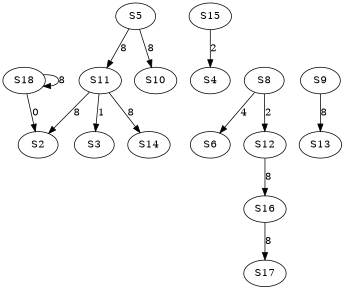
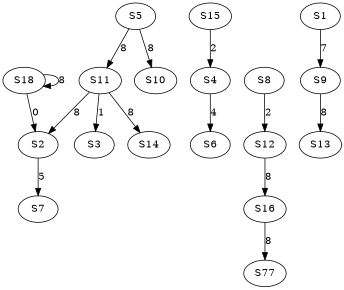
none -> (320, 16)
(240, 110) -> (210, 109)
none -> (38, 209)
(265, 273) -> (265, 273)
